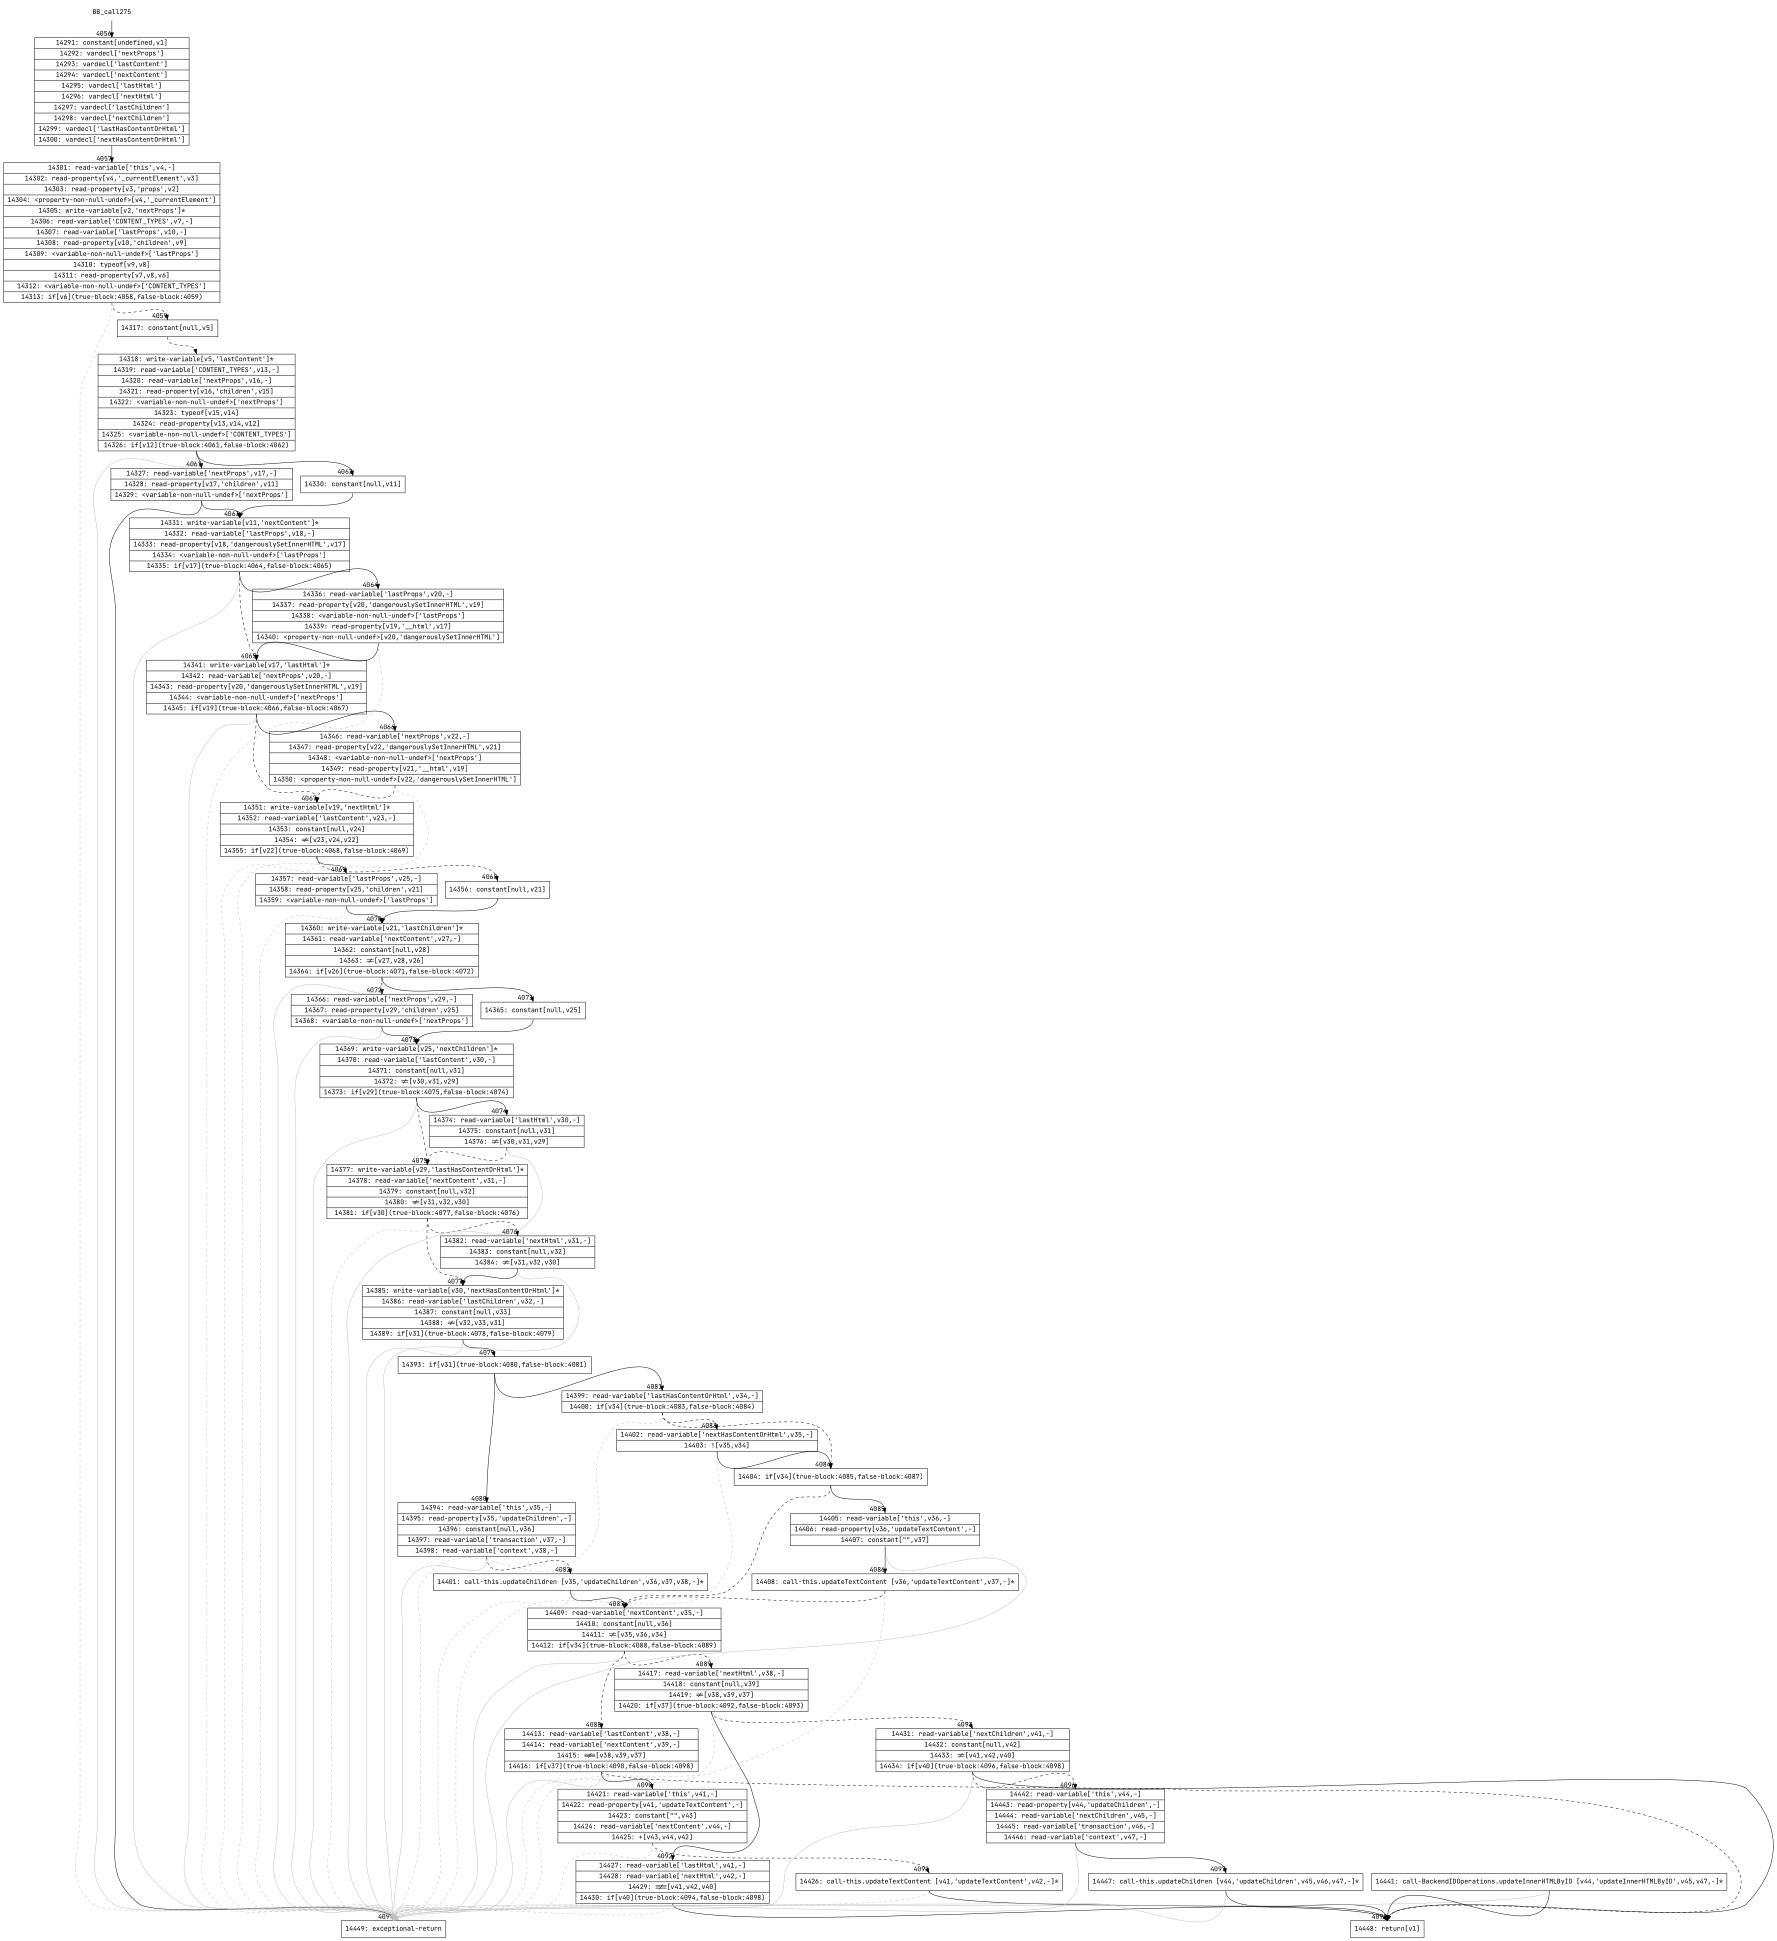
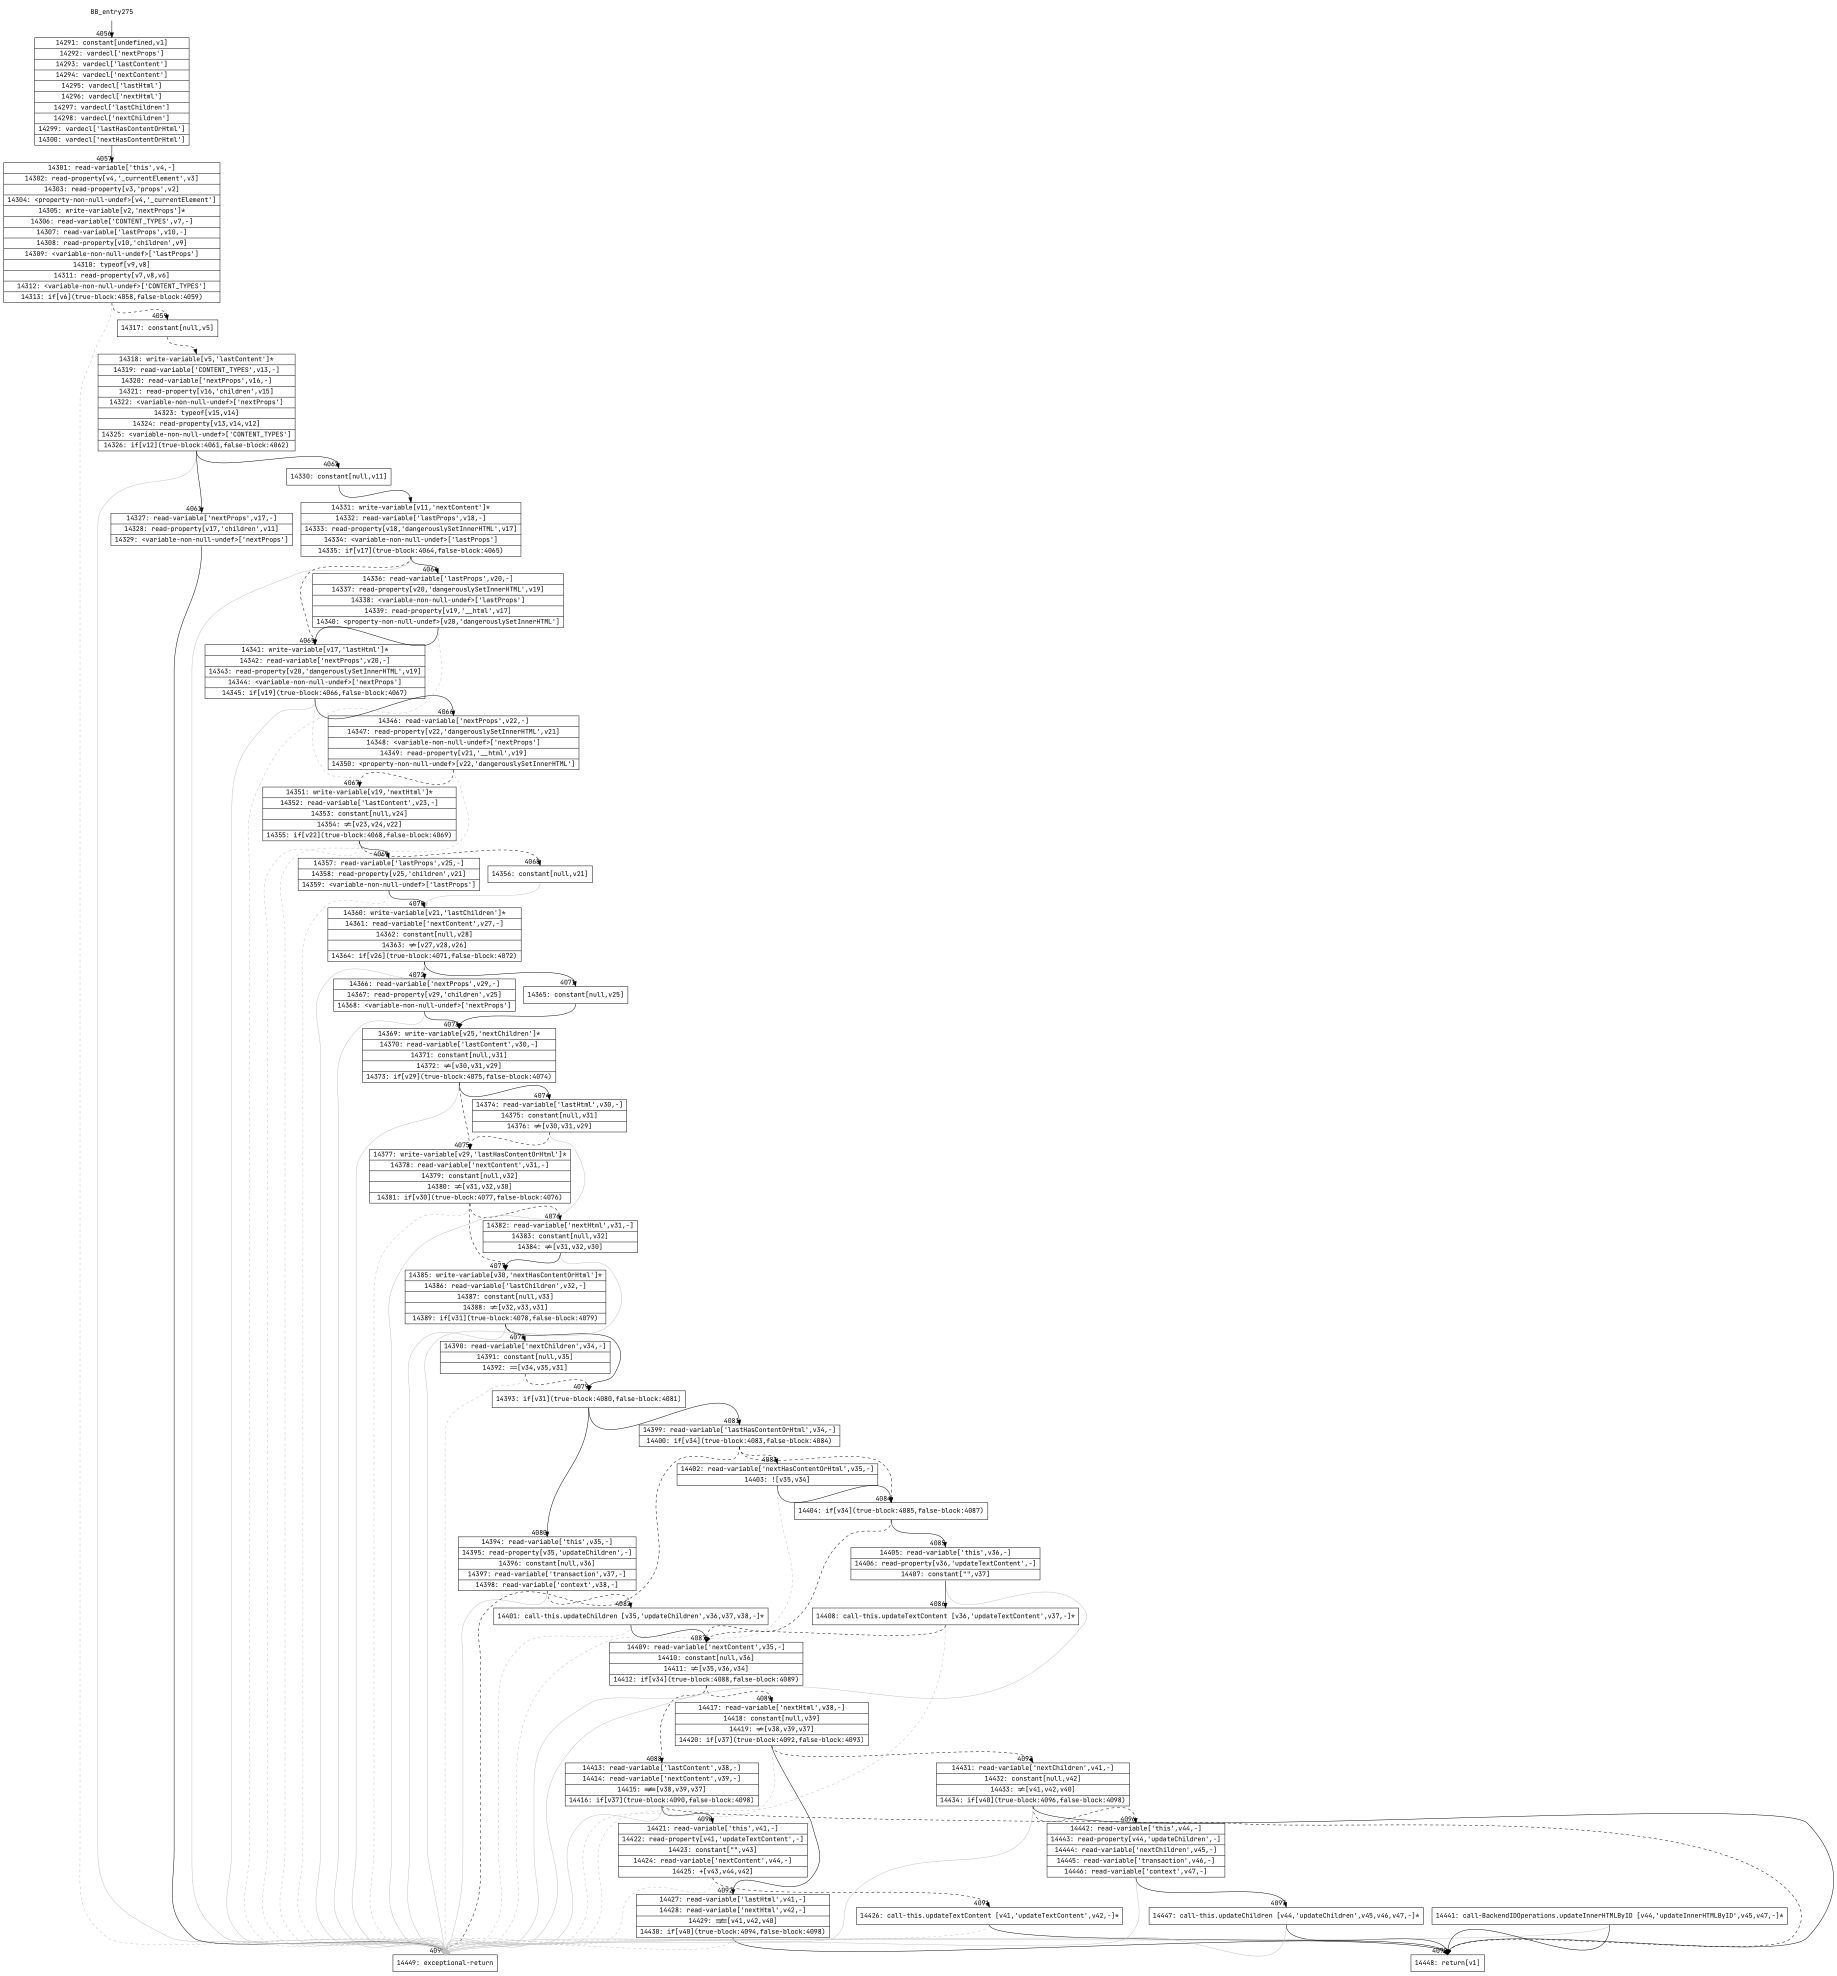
(112, 12) -> (112, 12)
(218, 509) -> none
(260, 778) -> (315, 754)
(442, 911) -> (485, 895)
none -> (525, 1357)
(431, 1572) -> (496, 1603)
